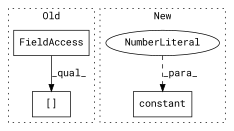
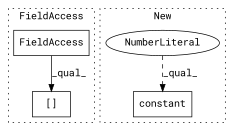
(51, 17) -> (51, 17)
(180, 74) -> (180, 74)
